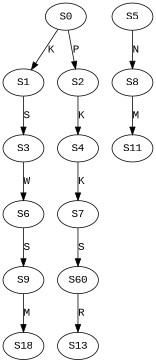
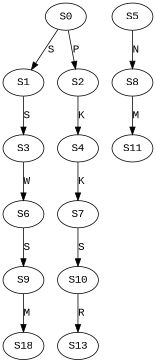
(51, 50) -> (51, 50)
(78, 280) -> (78, 280)
